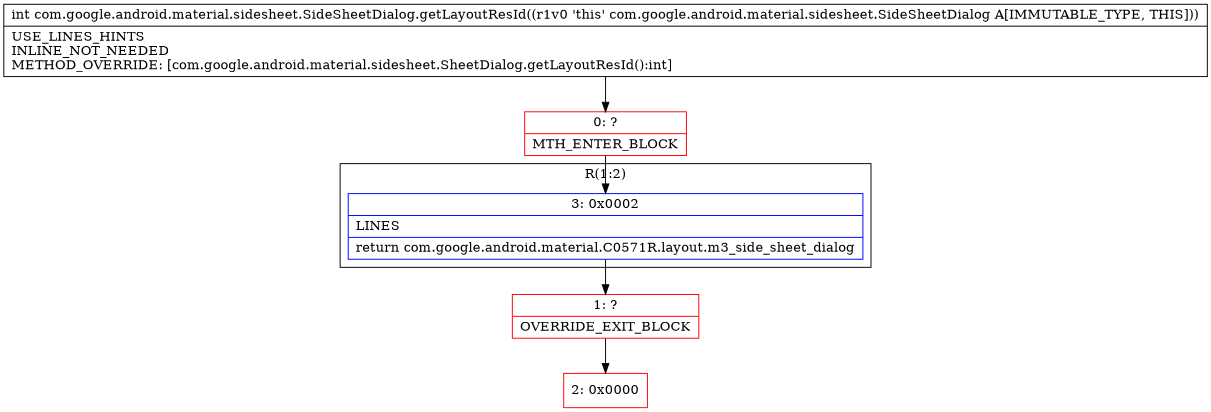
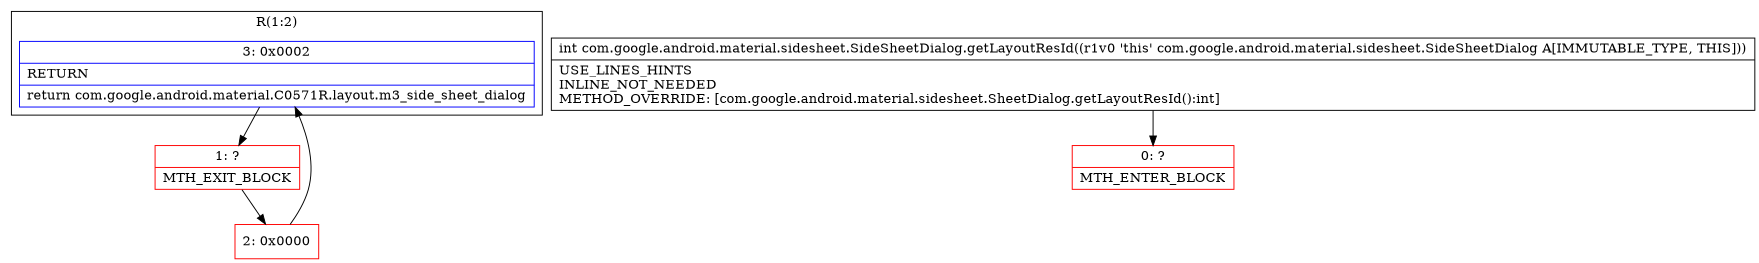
(606, 170) -> (311, 172)
(378, 226) -> (58, 74)
(606, 327) -> (227, 178)
